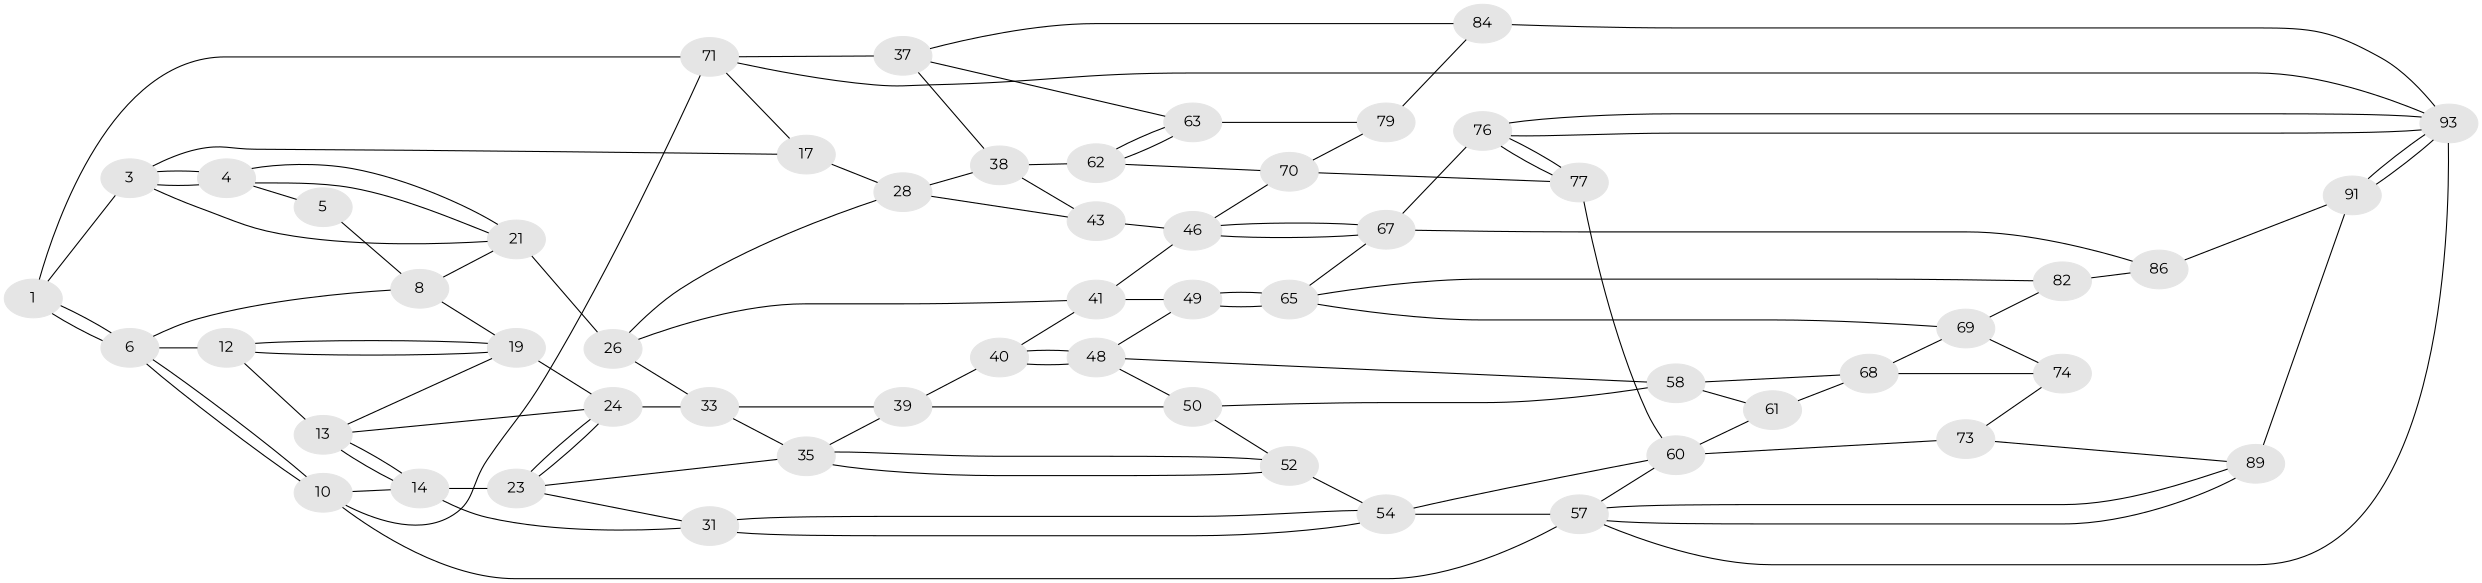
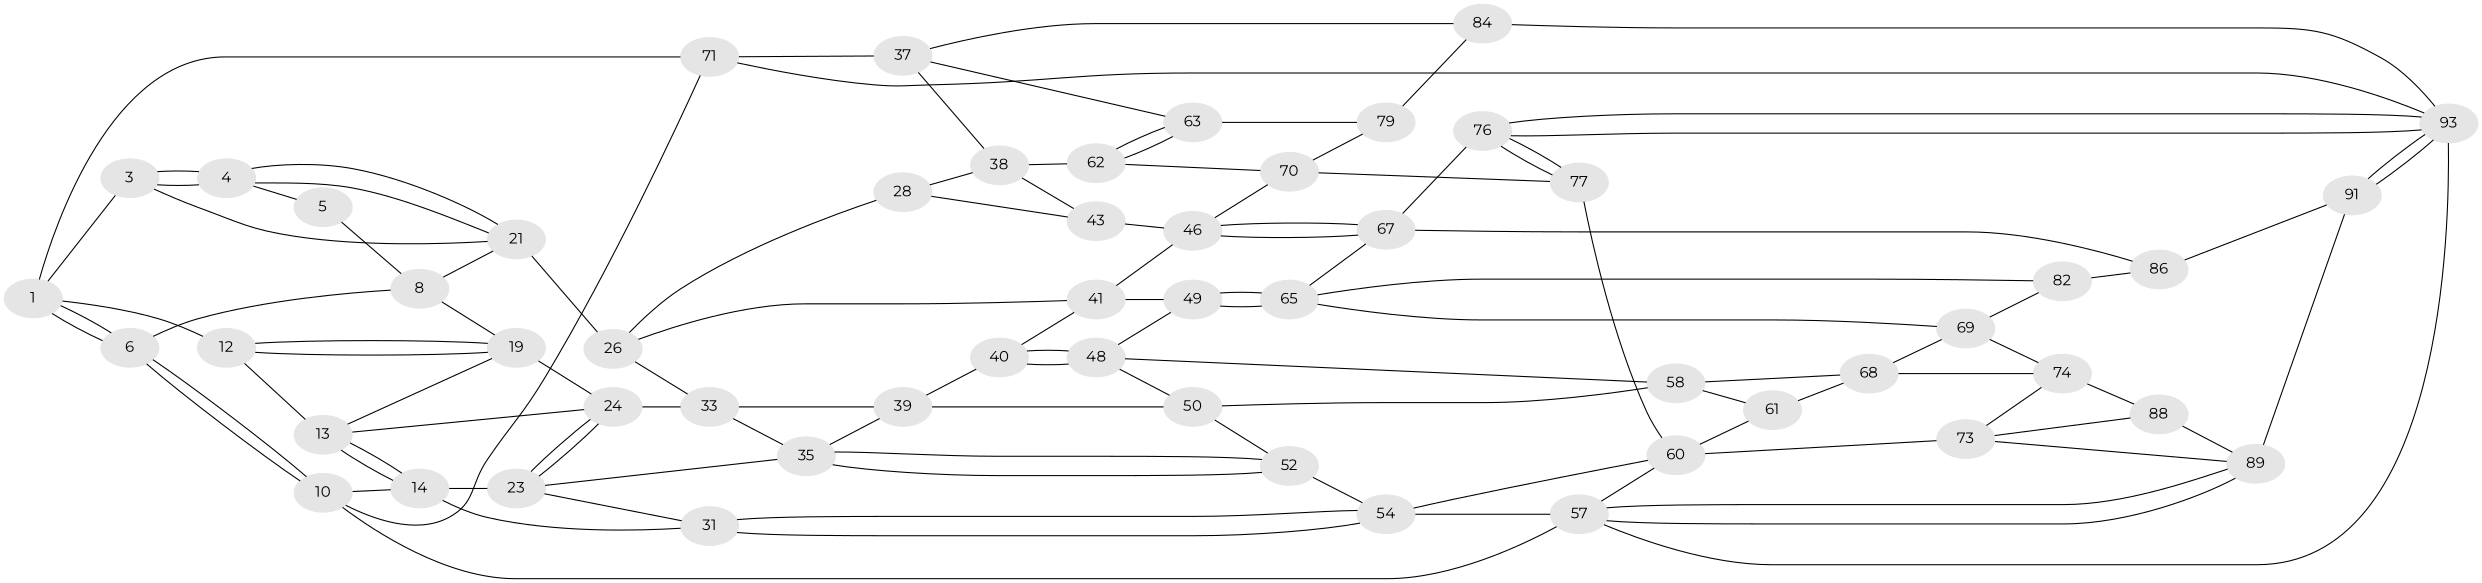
(806, 155) -> none
(178, 348) -> (134, 313)
none -> (2159, 414)
